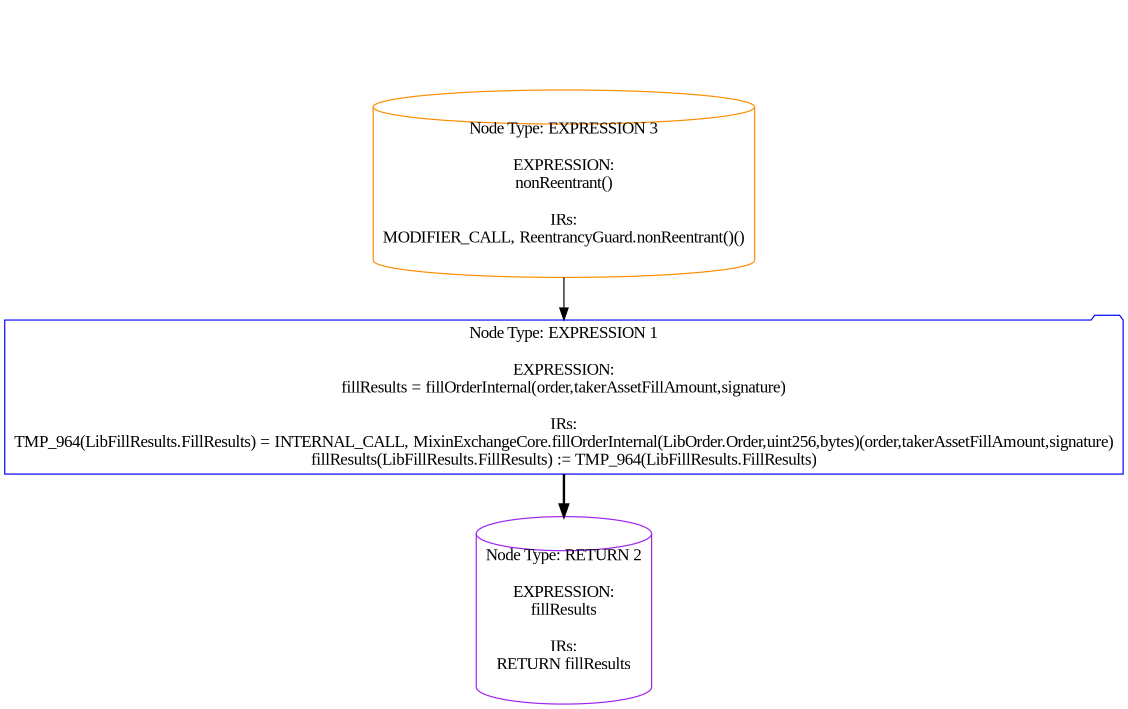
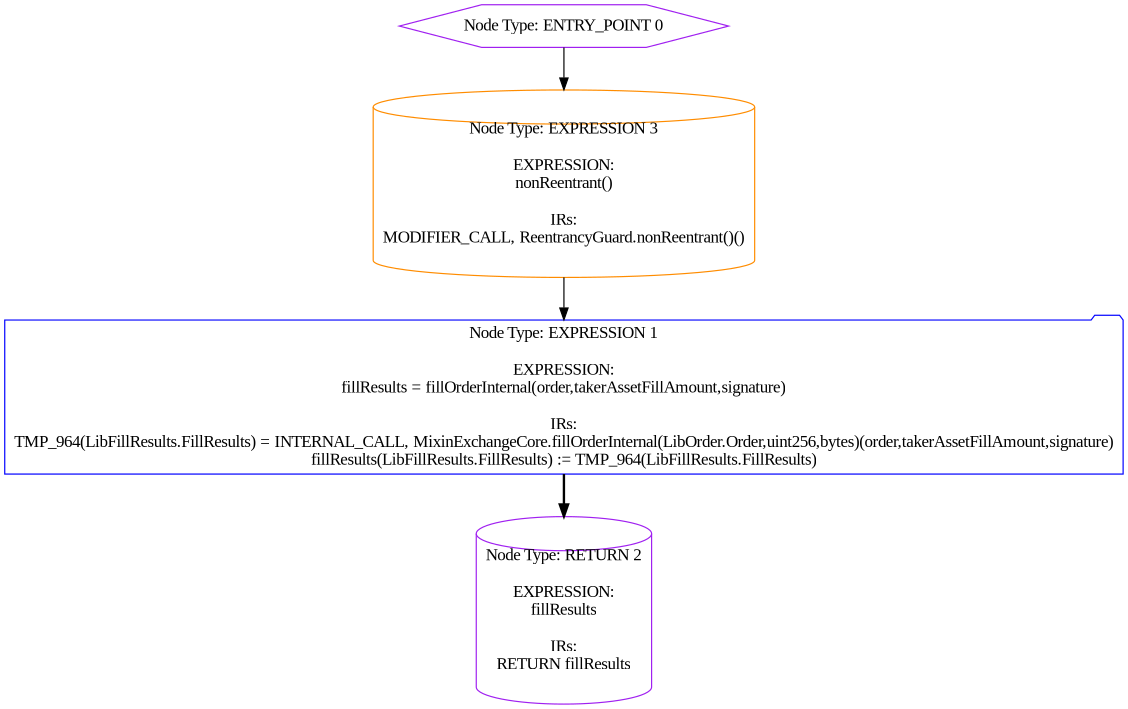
none -> (564, 26)
